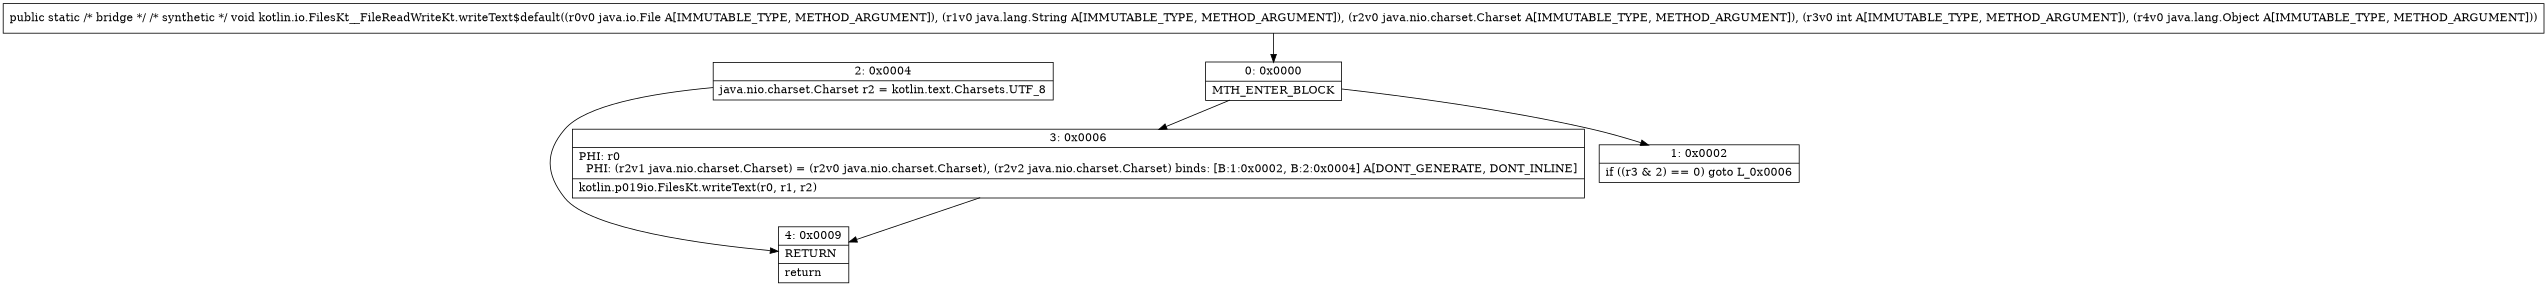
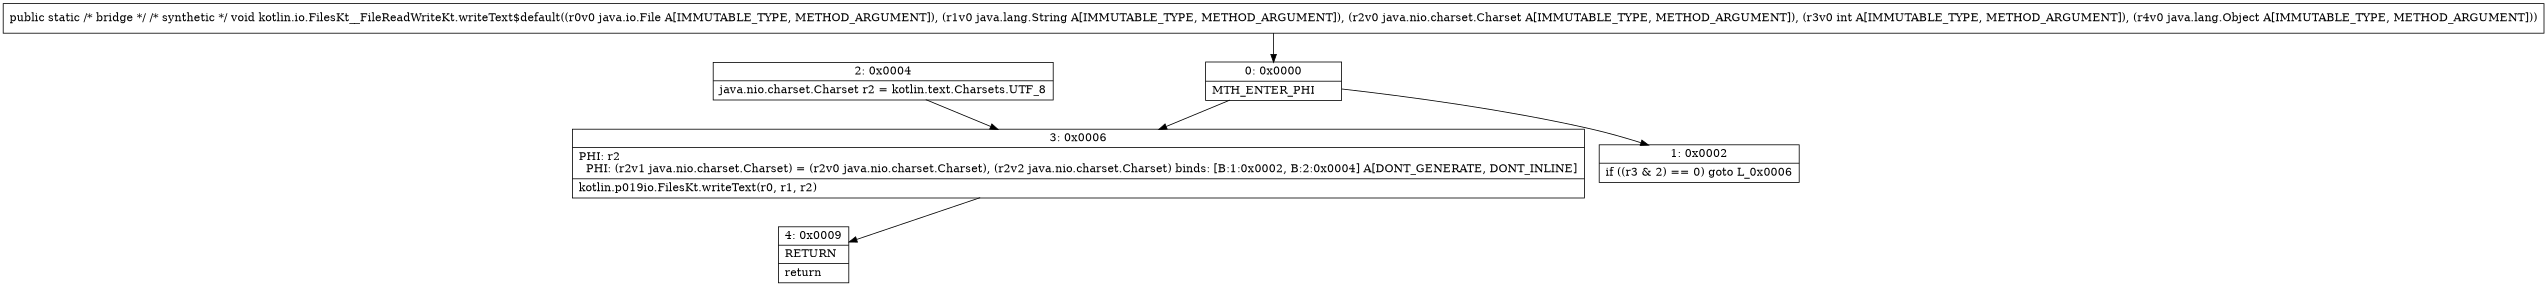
(1274, 90) -> (1264, 90)
(602, 157) -> (602, 157)
(560, 191) -> (958, 113)
